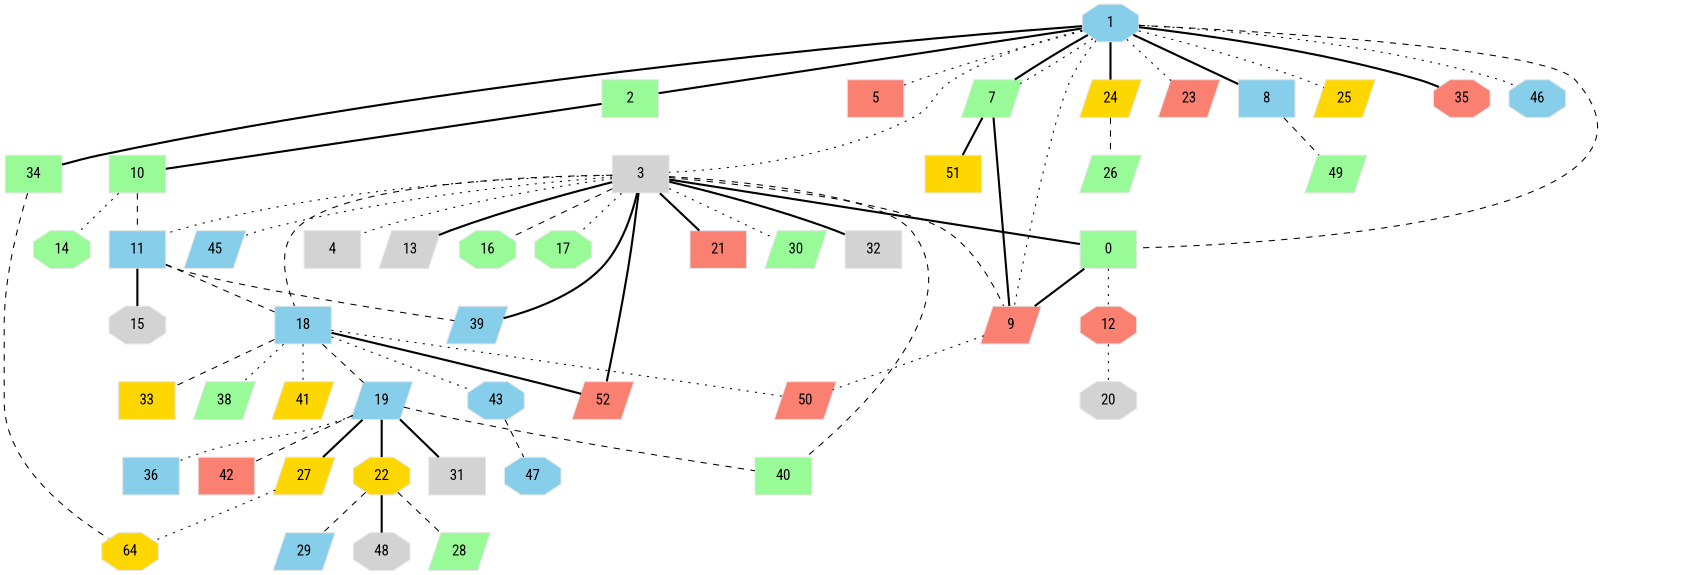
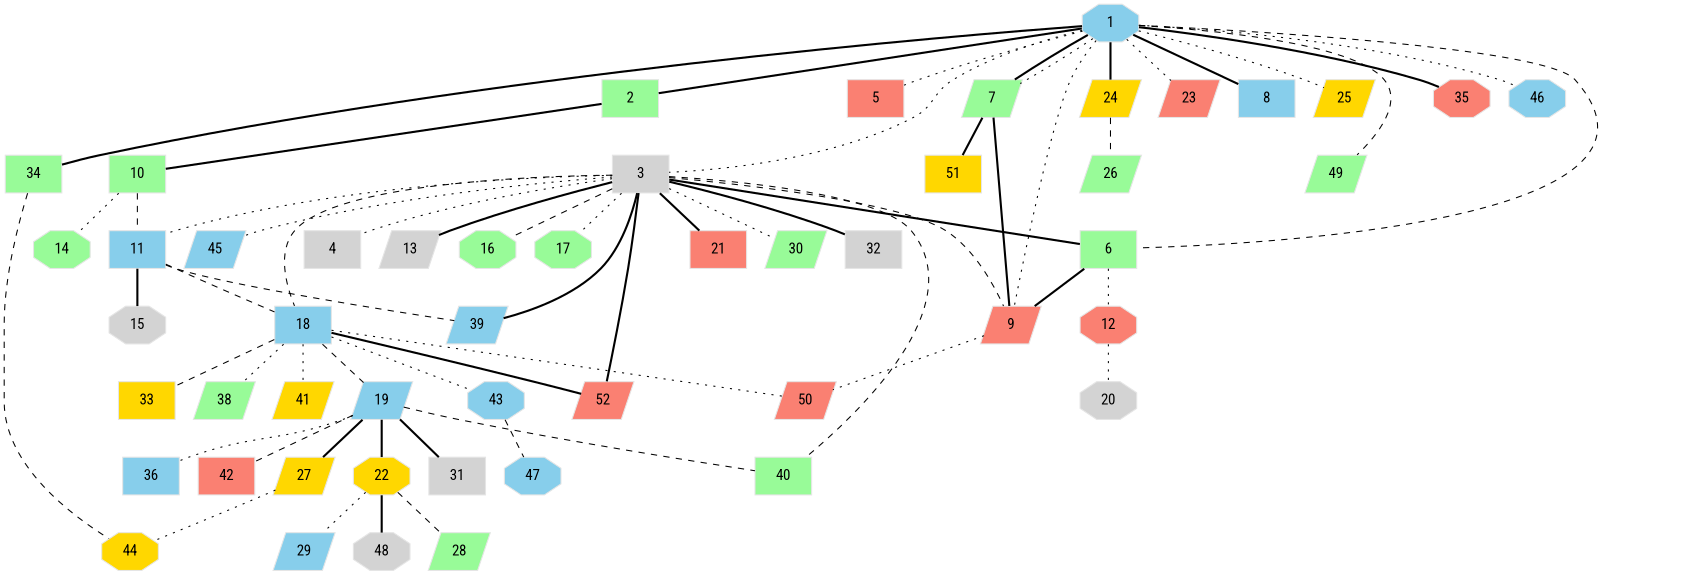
(1301, 136) -> (1379, 76)
(1108, 250) -> (1108, 250)
(344, 512) -> (344, 512)
(130, 552) -> (130, 552)
